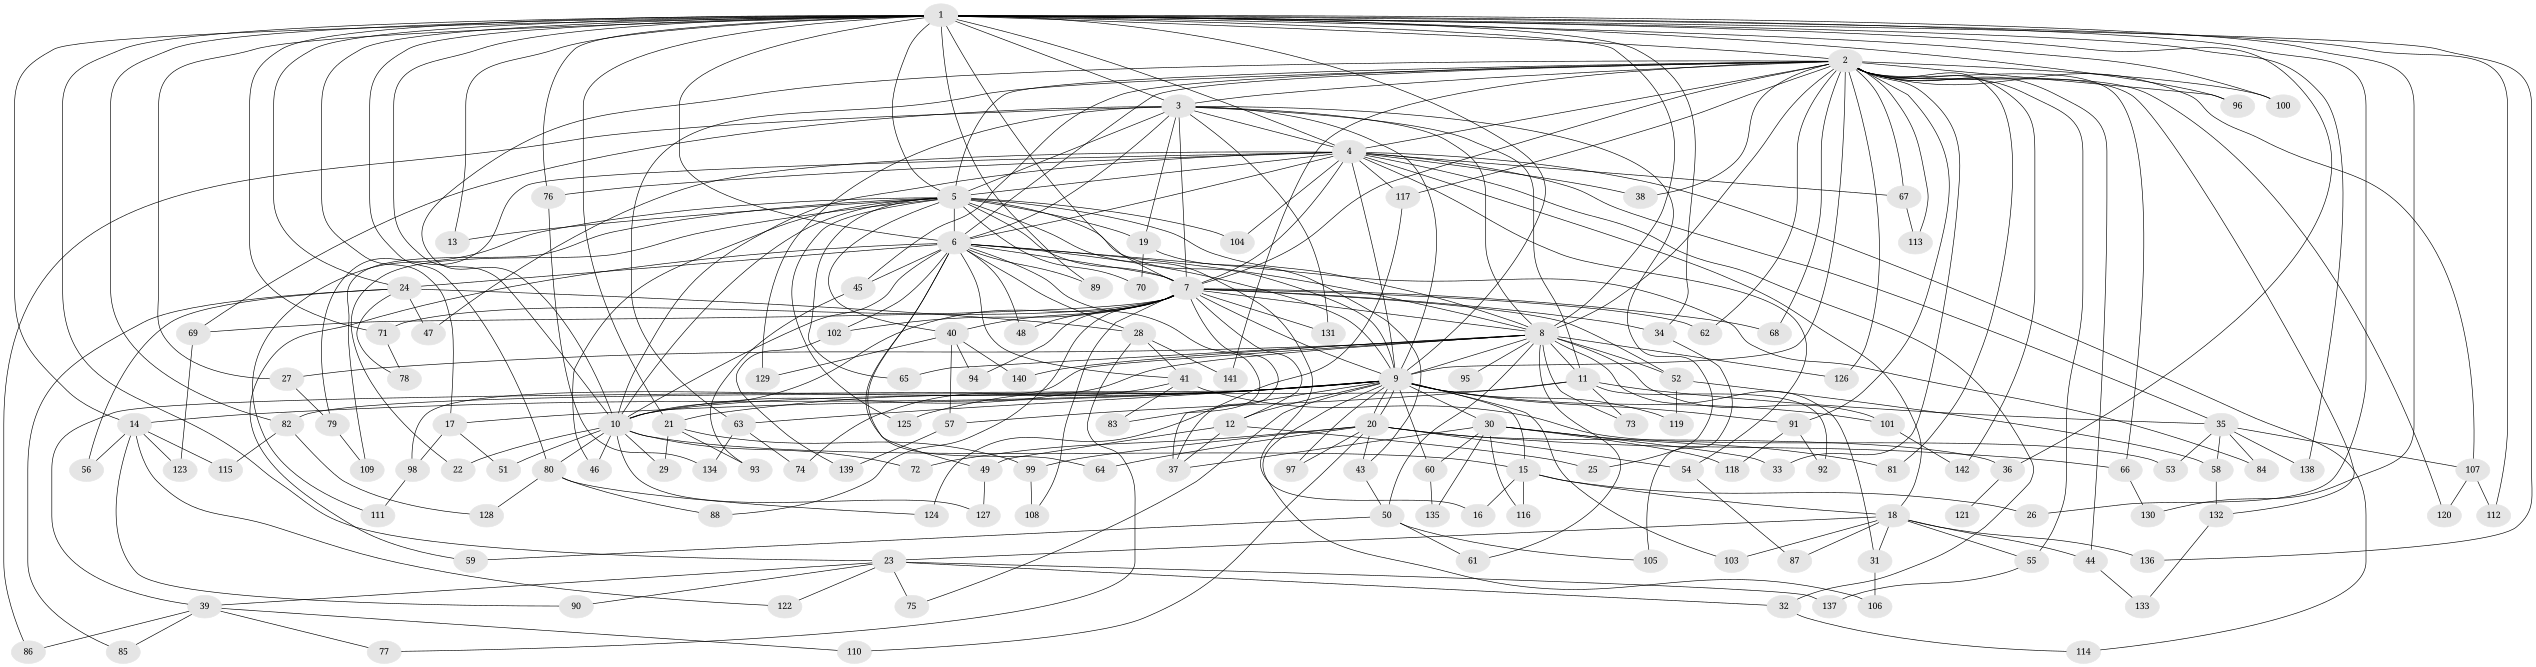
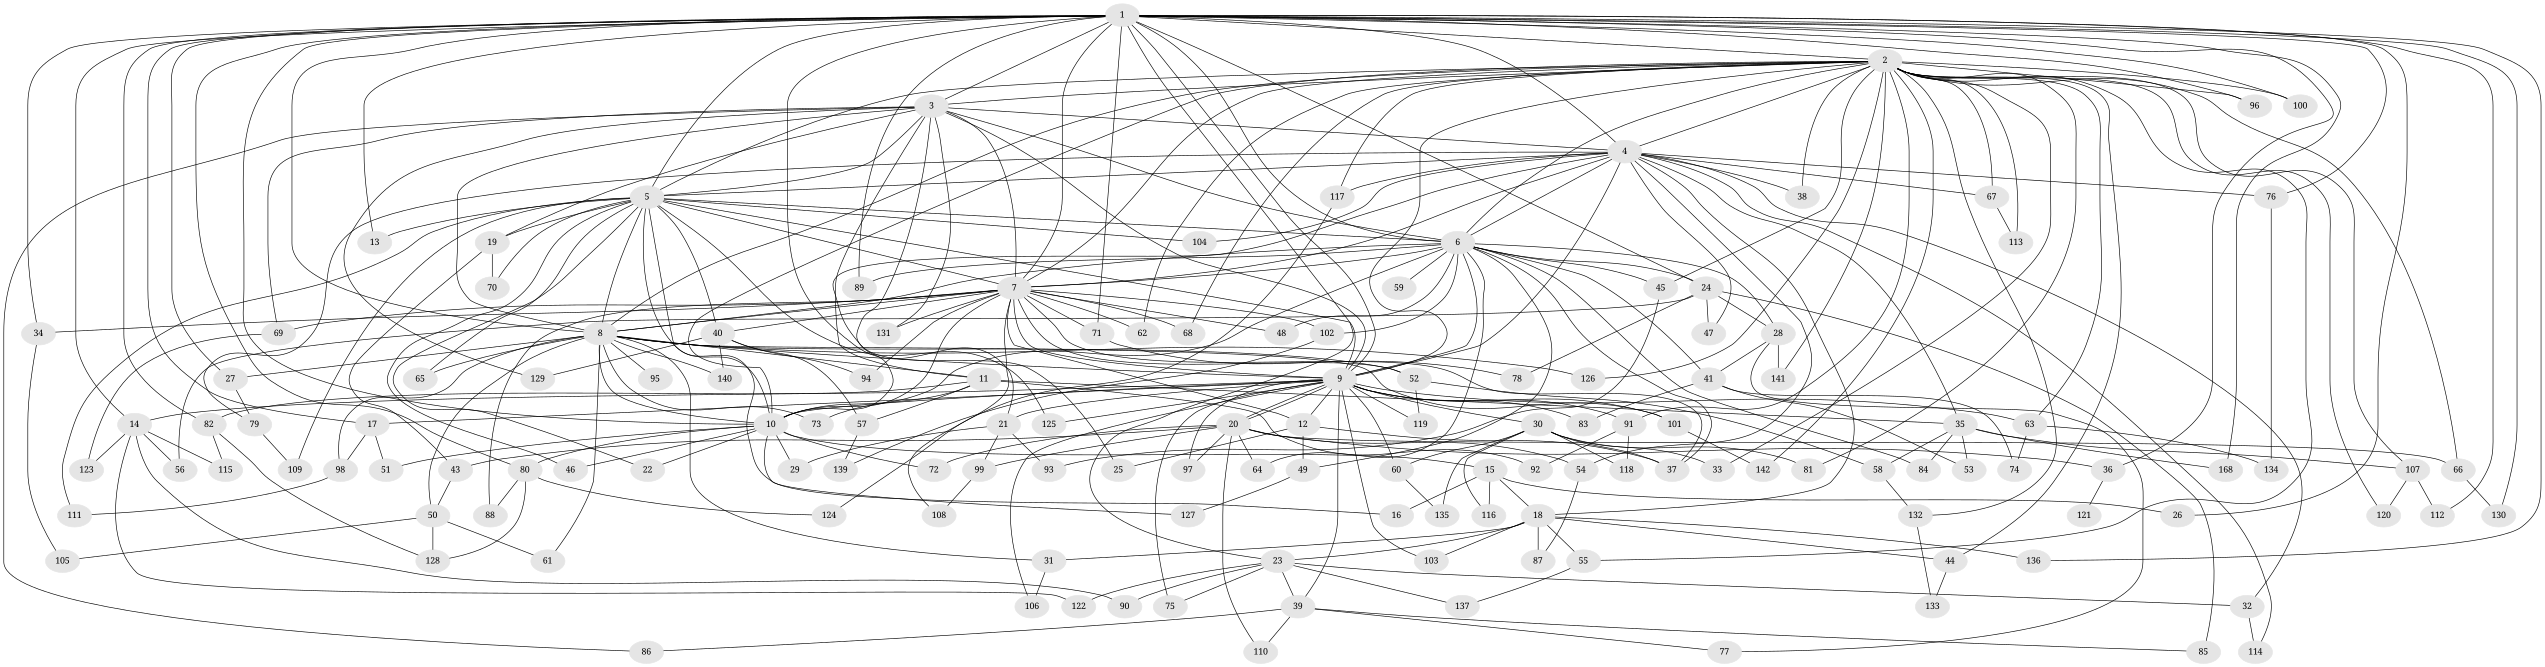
(1516, 418) -> none
(2307, 470) -> (2226, 470)
(929, 538) -> (433, 538)
